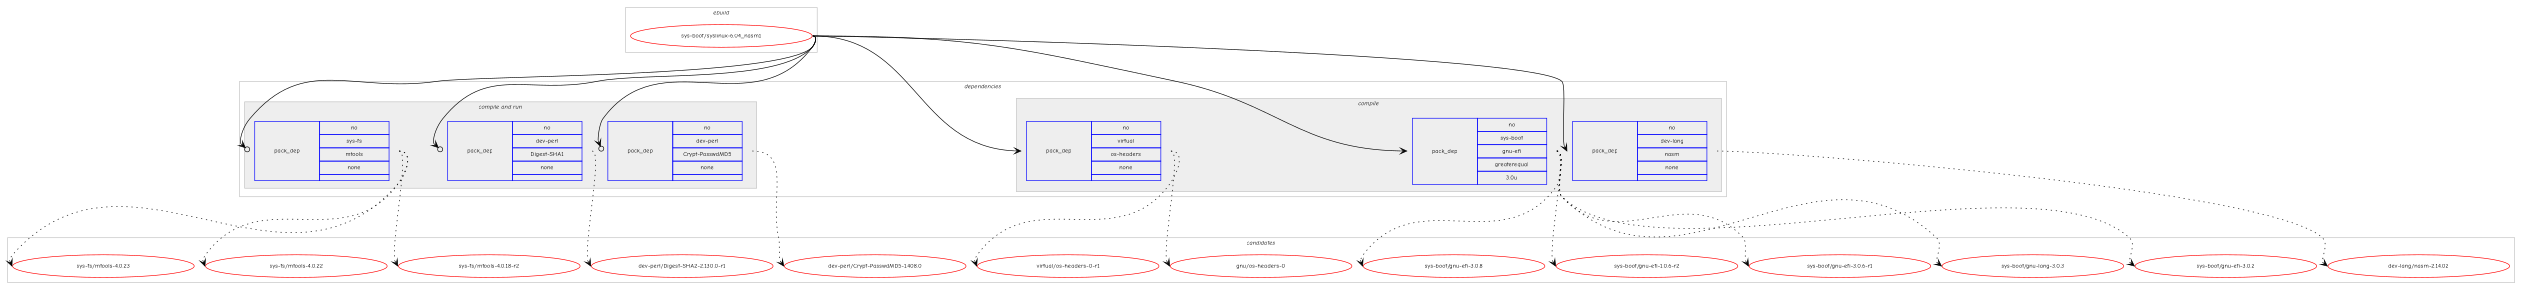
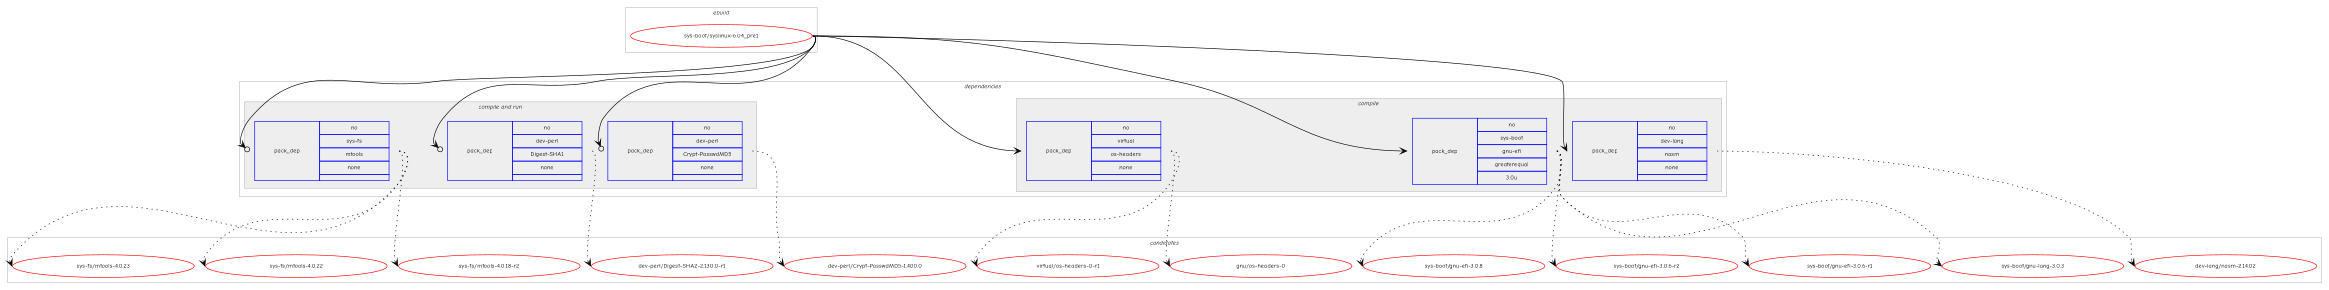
(721, 36) -> (721, 36)
(875, 266) -> (875, 266)
(1647, 266) -> (1647, 266)
(2226, 266) -> none
